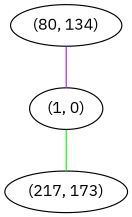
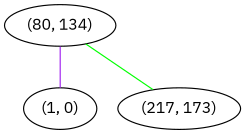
(66, 150) -> (119, 67)
